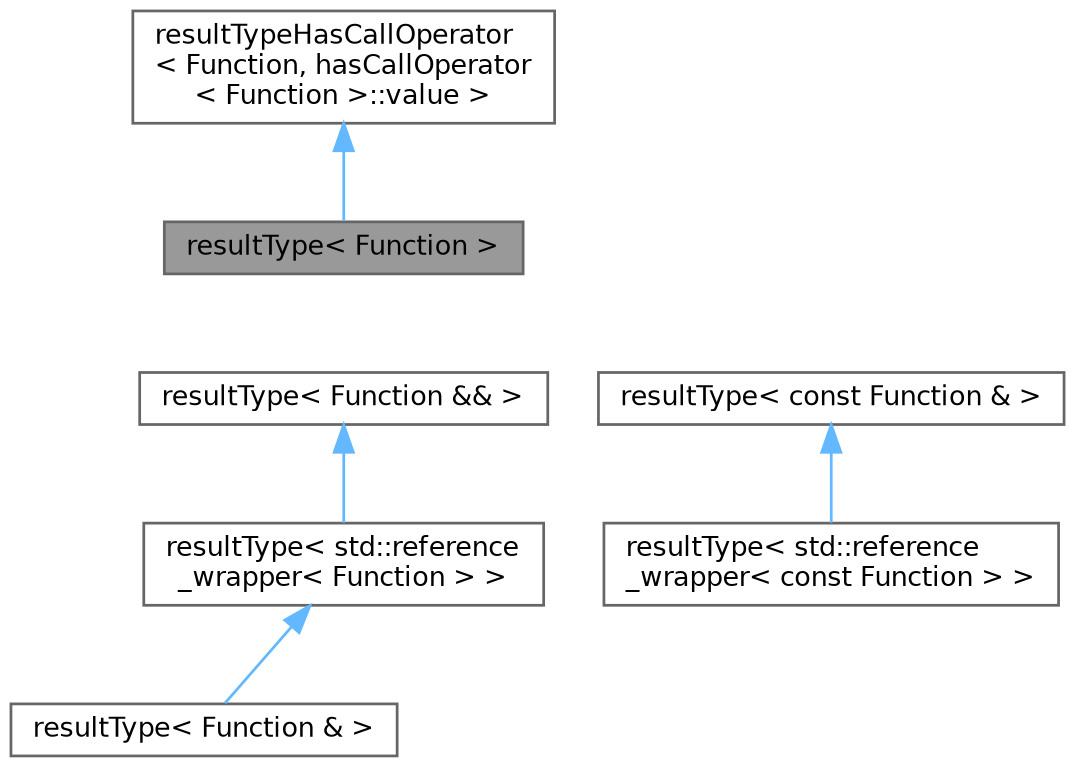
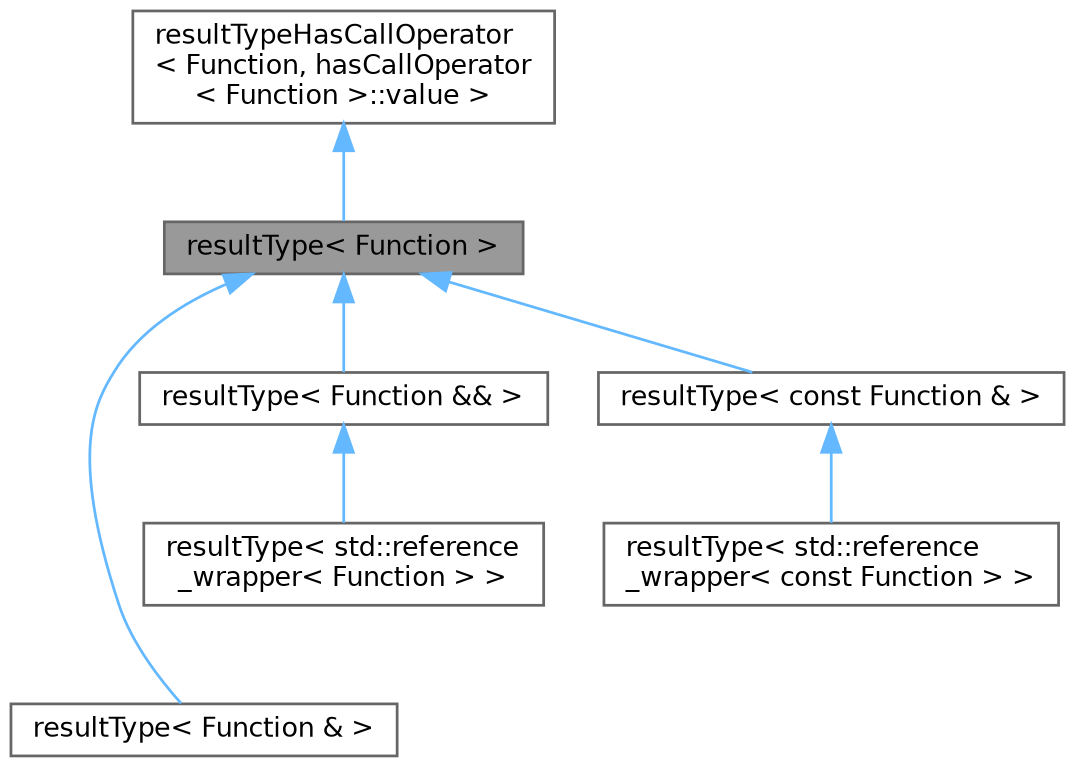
none -> (601, 327)
none -> (344, 337)
(258, 665) -> (91, 474)
